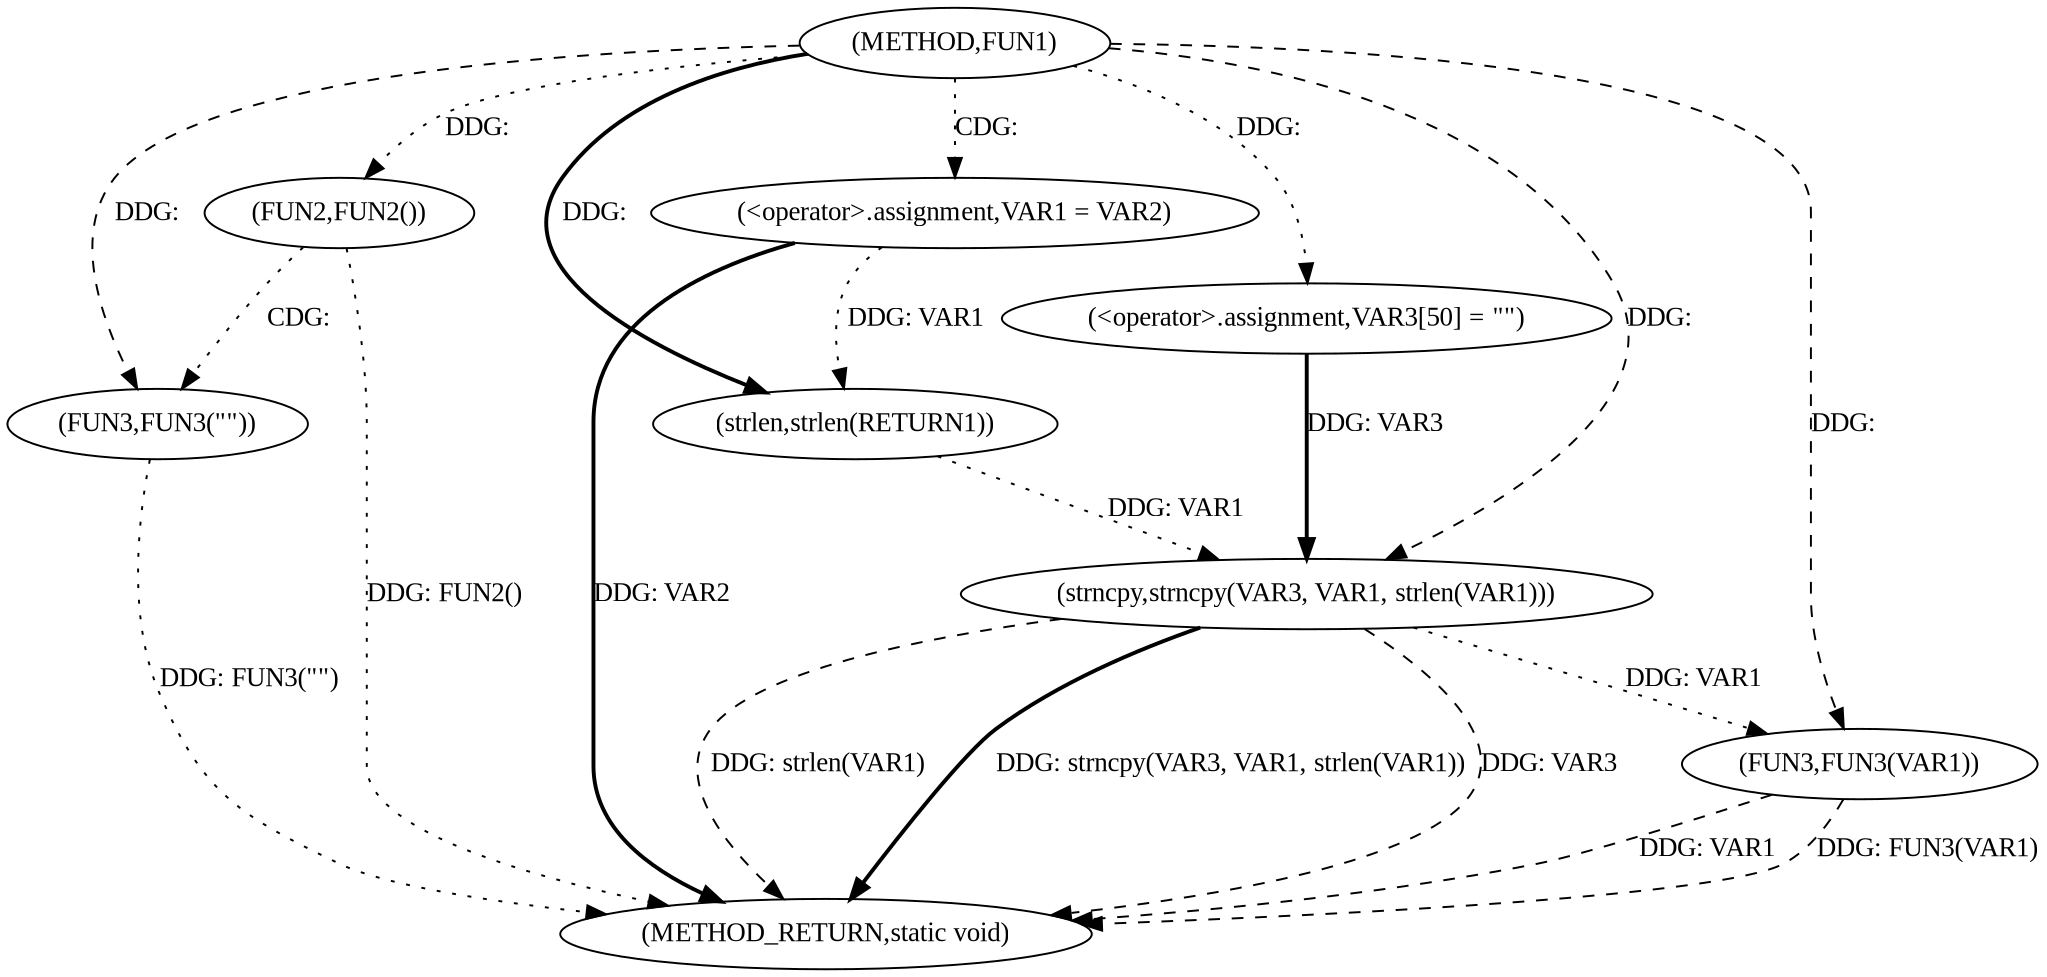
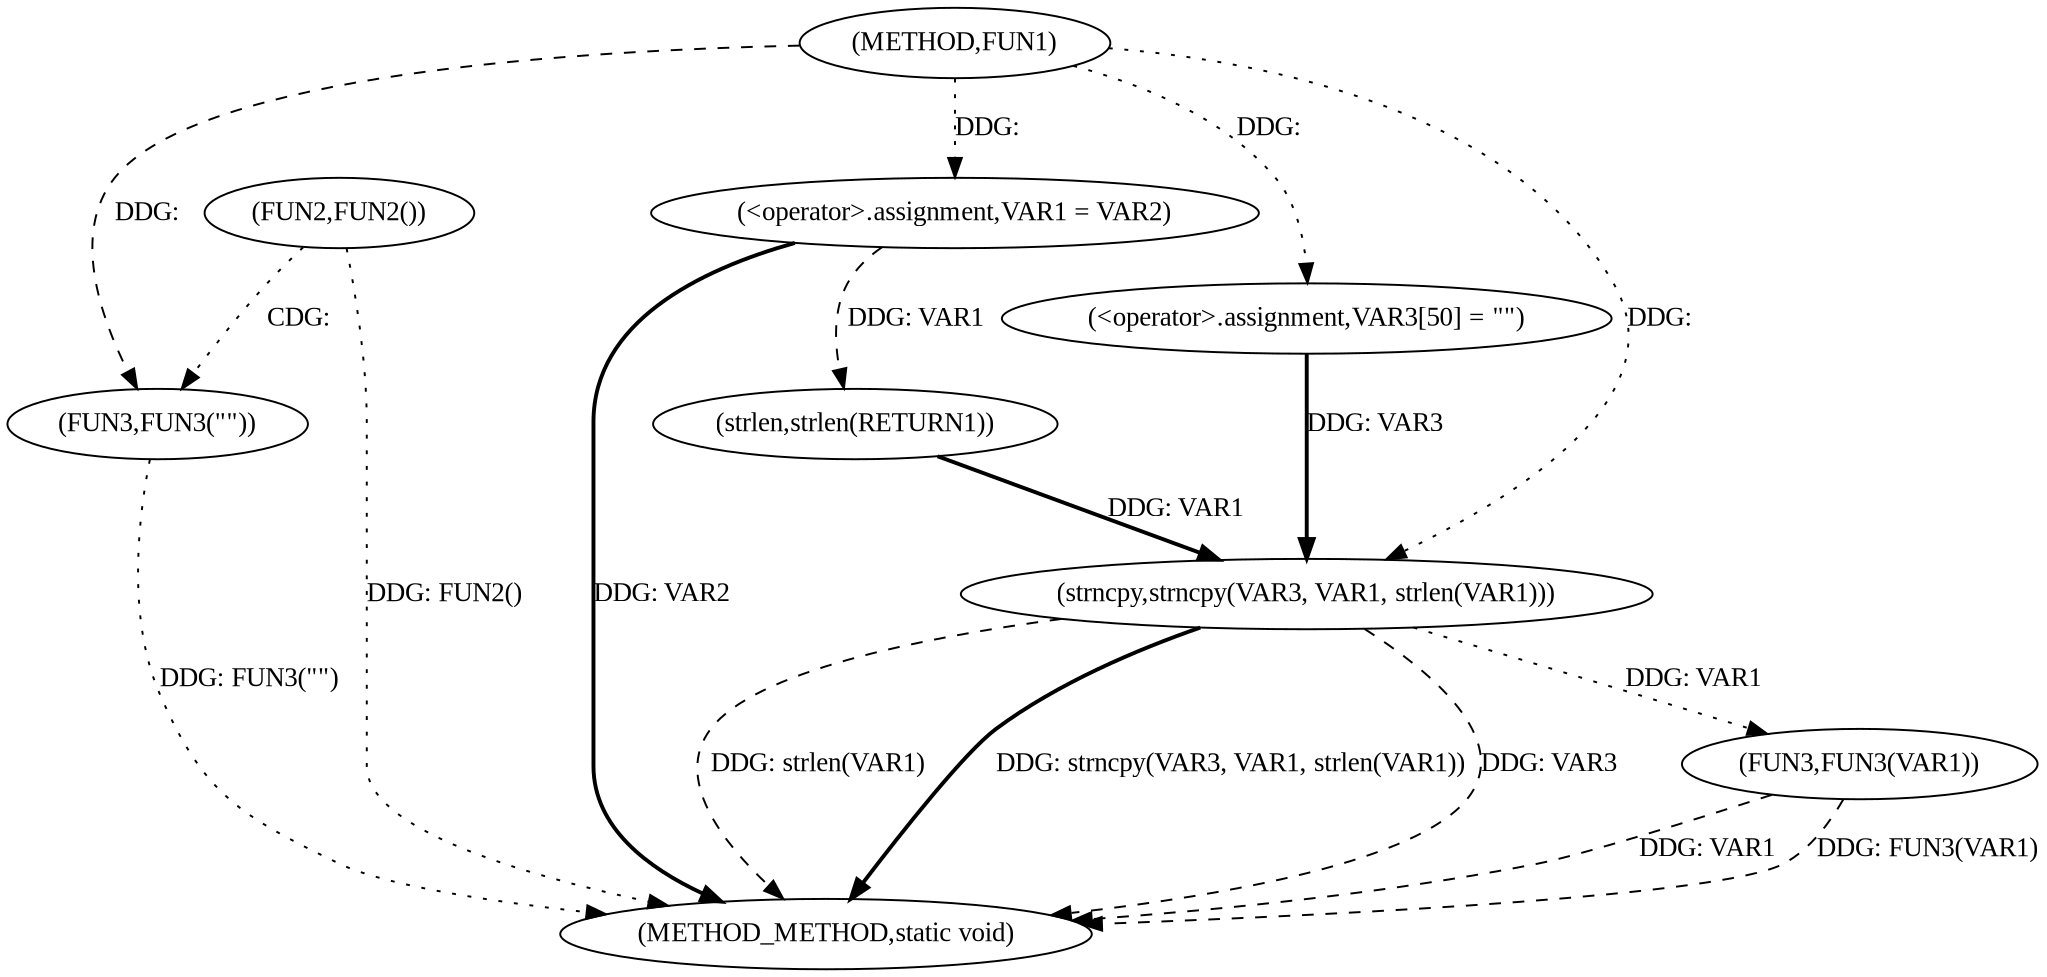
(584, 80) -> none
(1729, 123) -> none
(991, 128) -> (991, 128)
(555, 195) -> none
(1551, 207) -> (1551, 207)
(841, 301) -> (841, 301)
(1069, 505) -> (1069, 505)
(826, 934) -> (826, 934)
